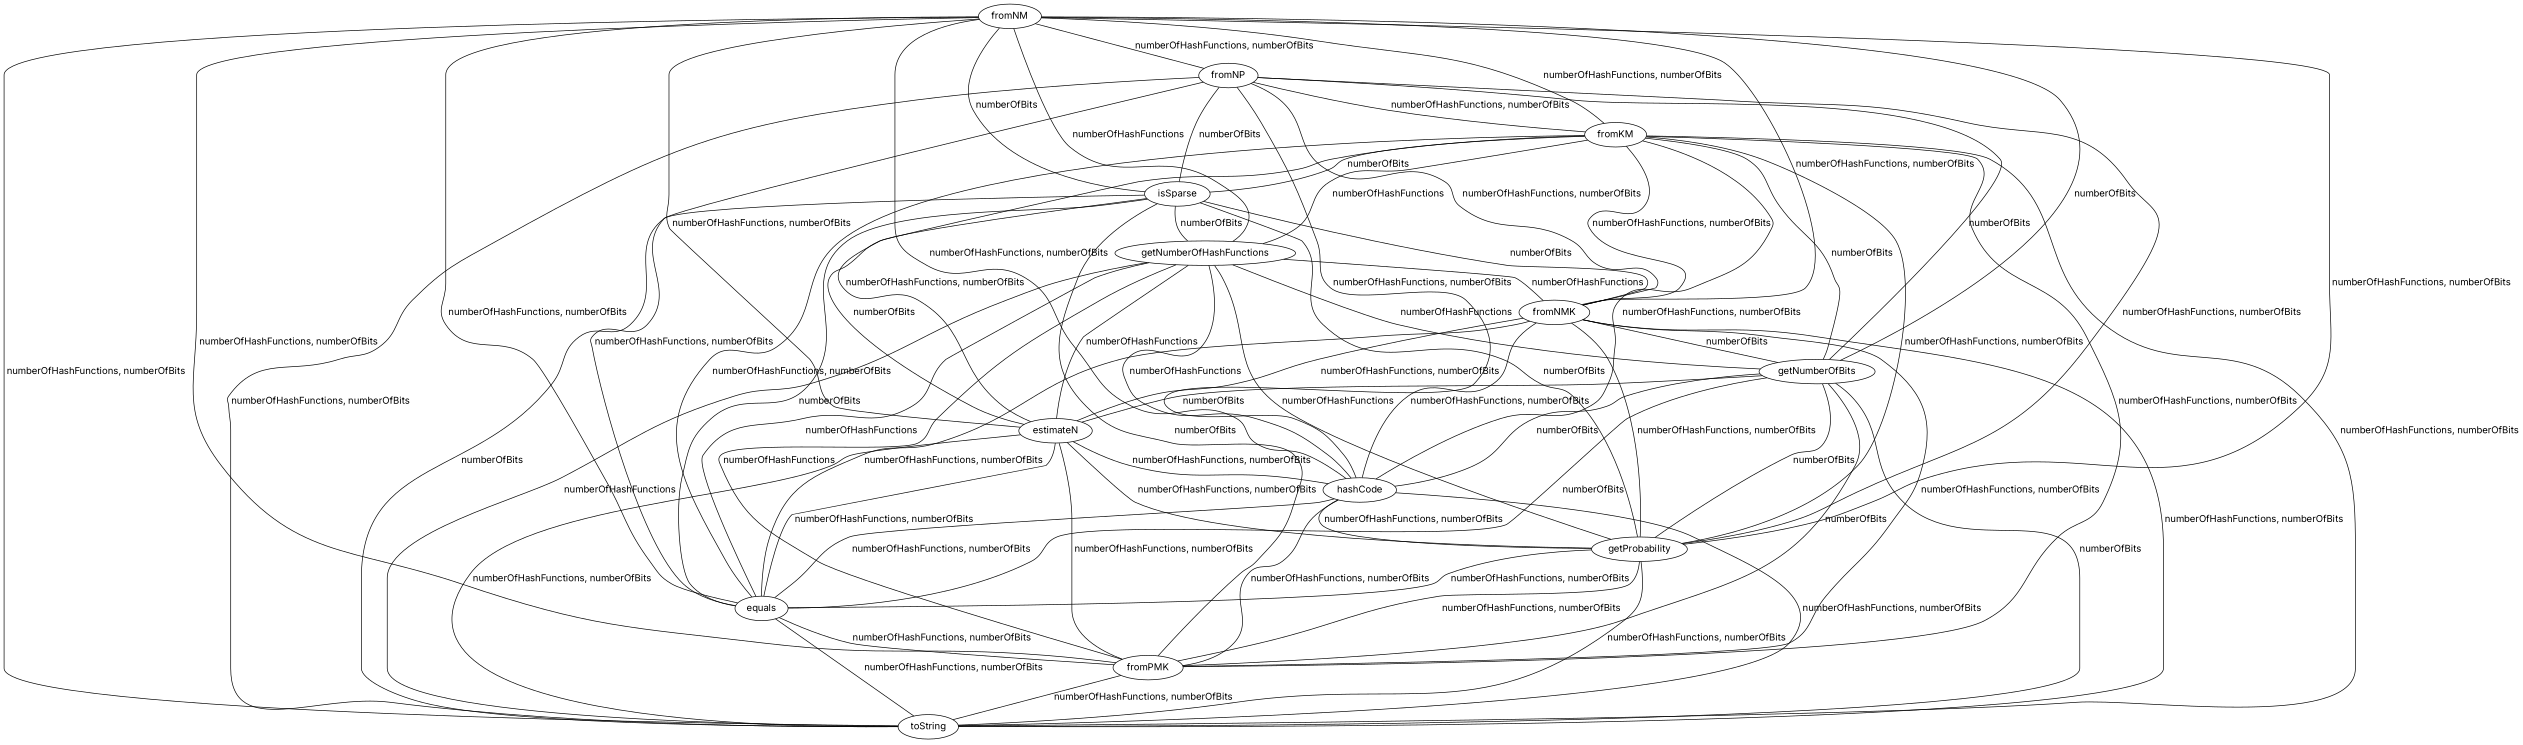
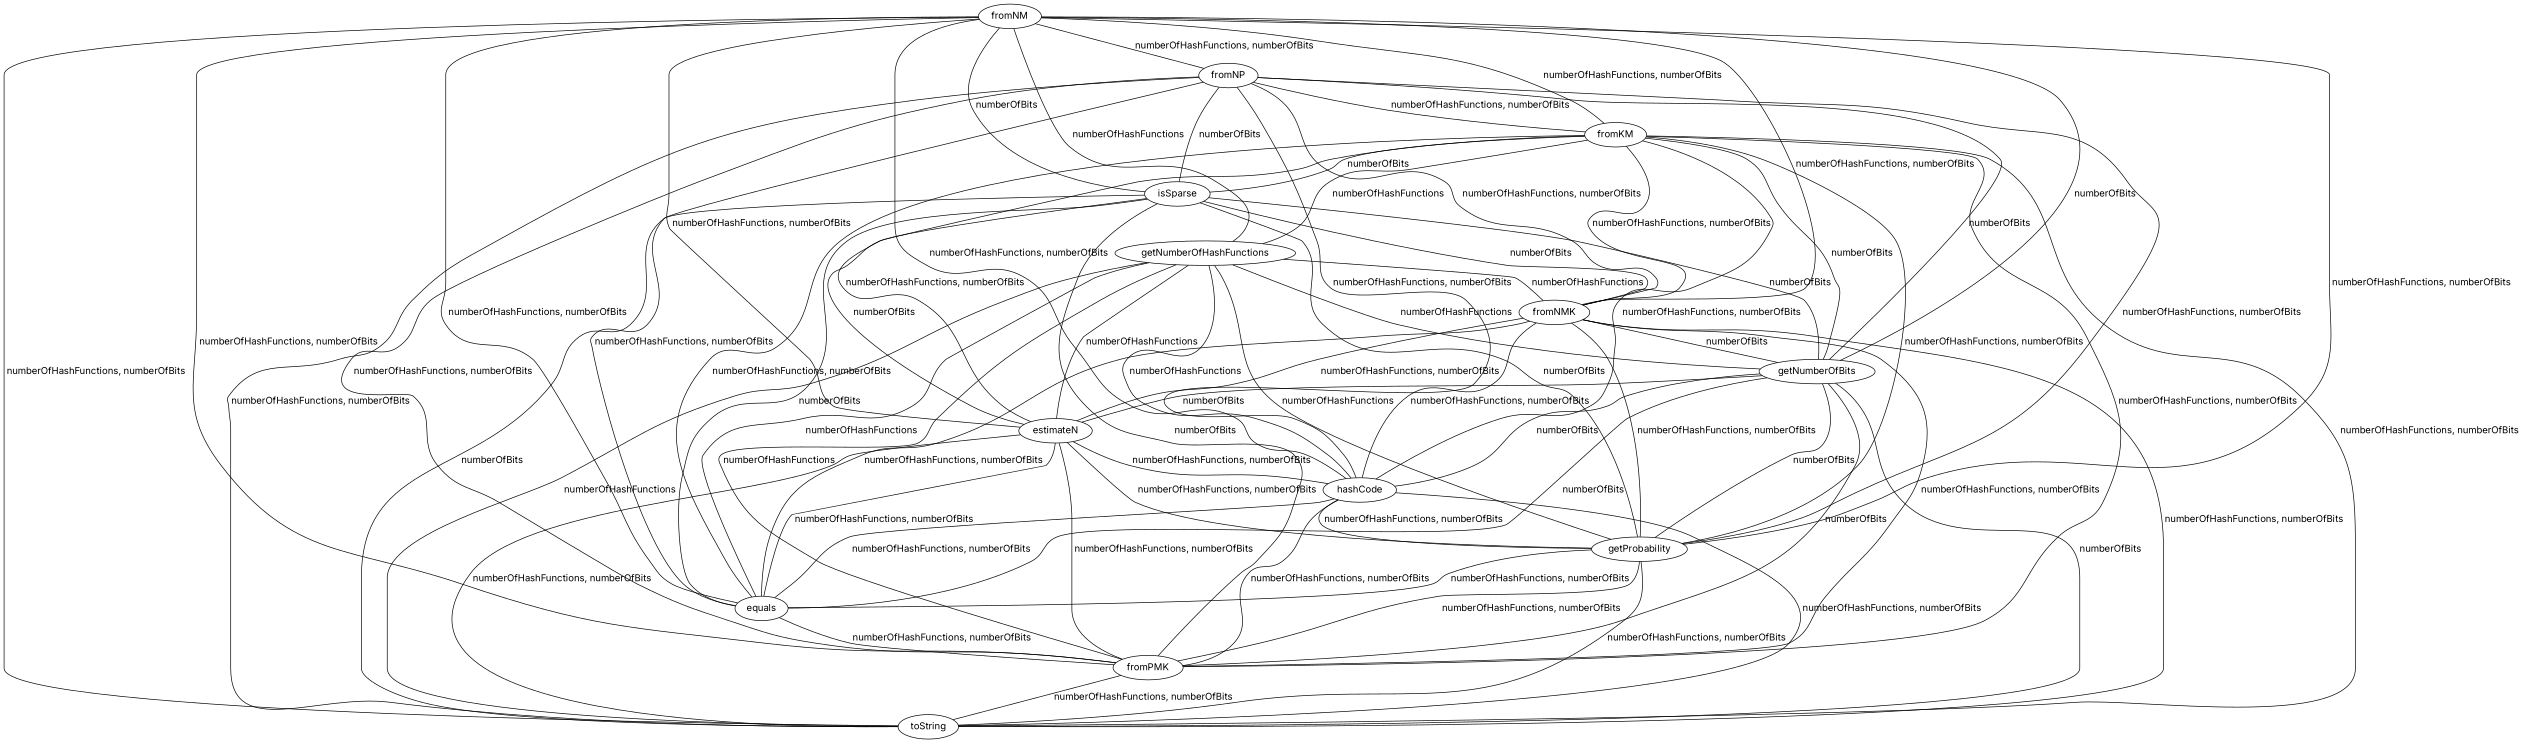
(1177, 225) -> (1541, 235)
none -> (400, 345)
(845, 667) -> none
